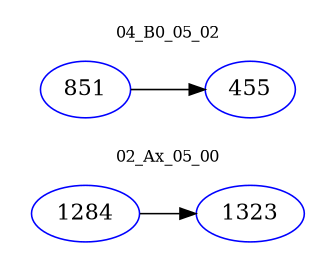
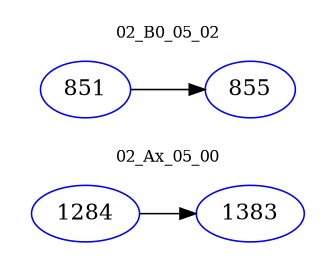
(168, 34) -> (168, 34)
(250, 90) -> (250, 90)
(250, 214) -> (250, 214)
